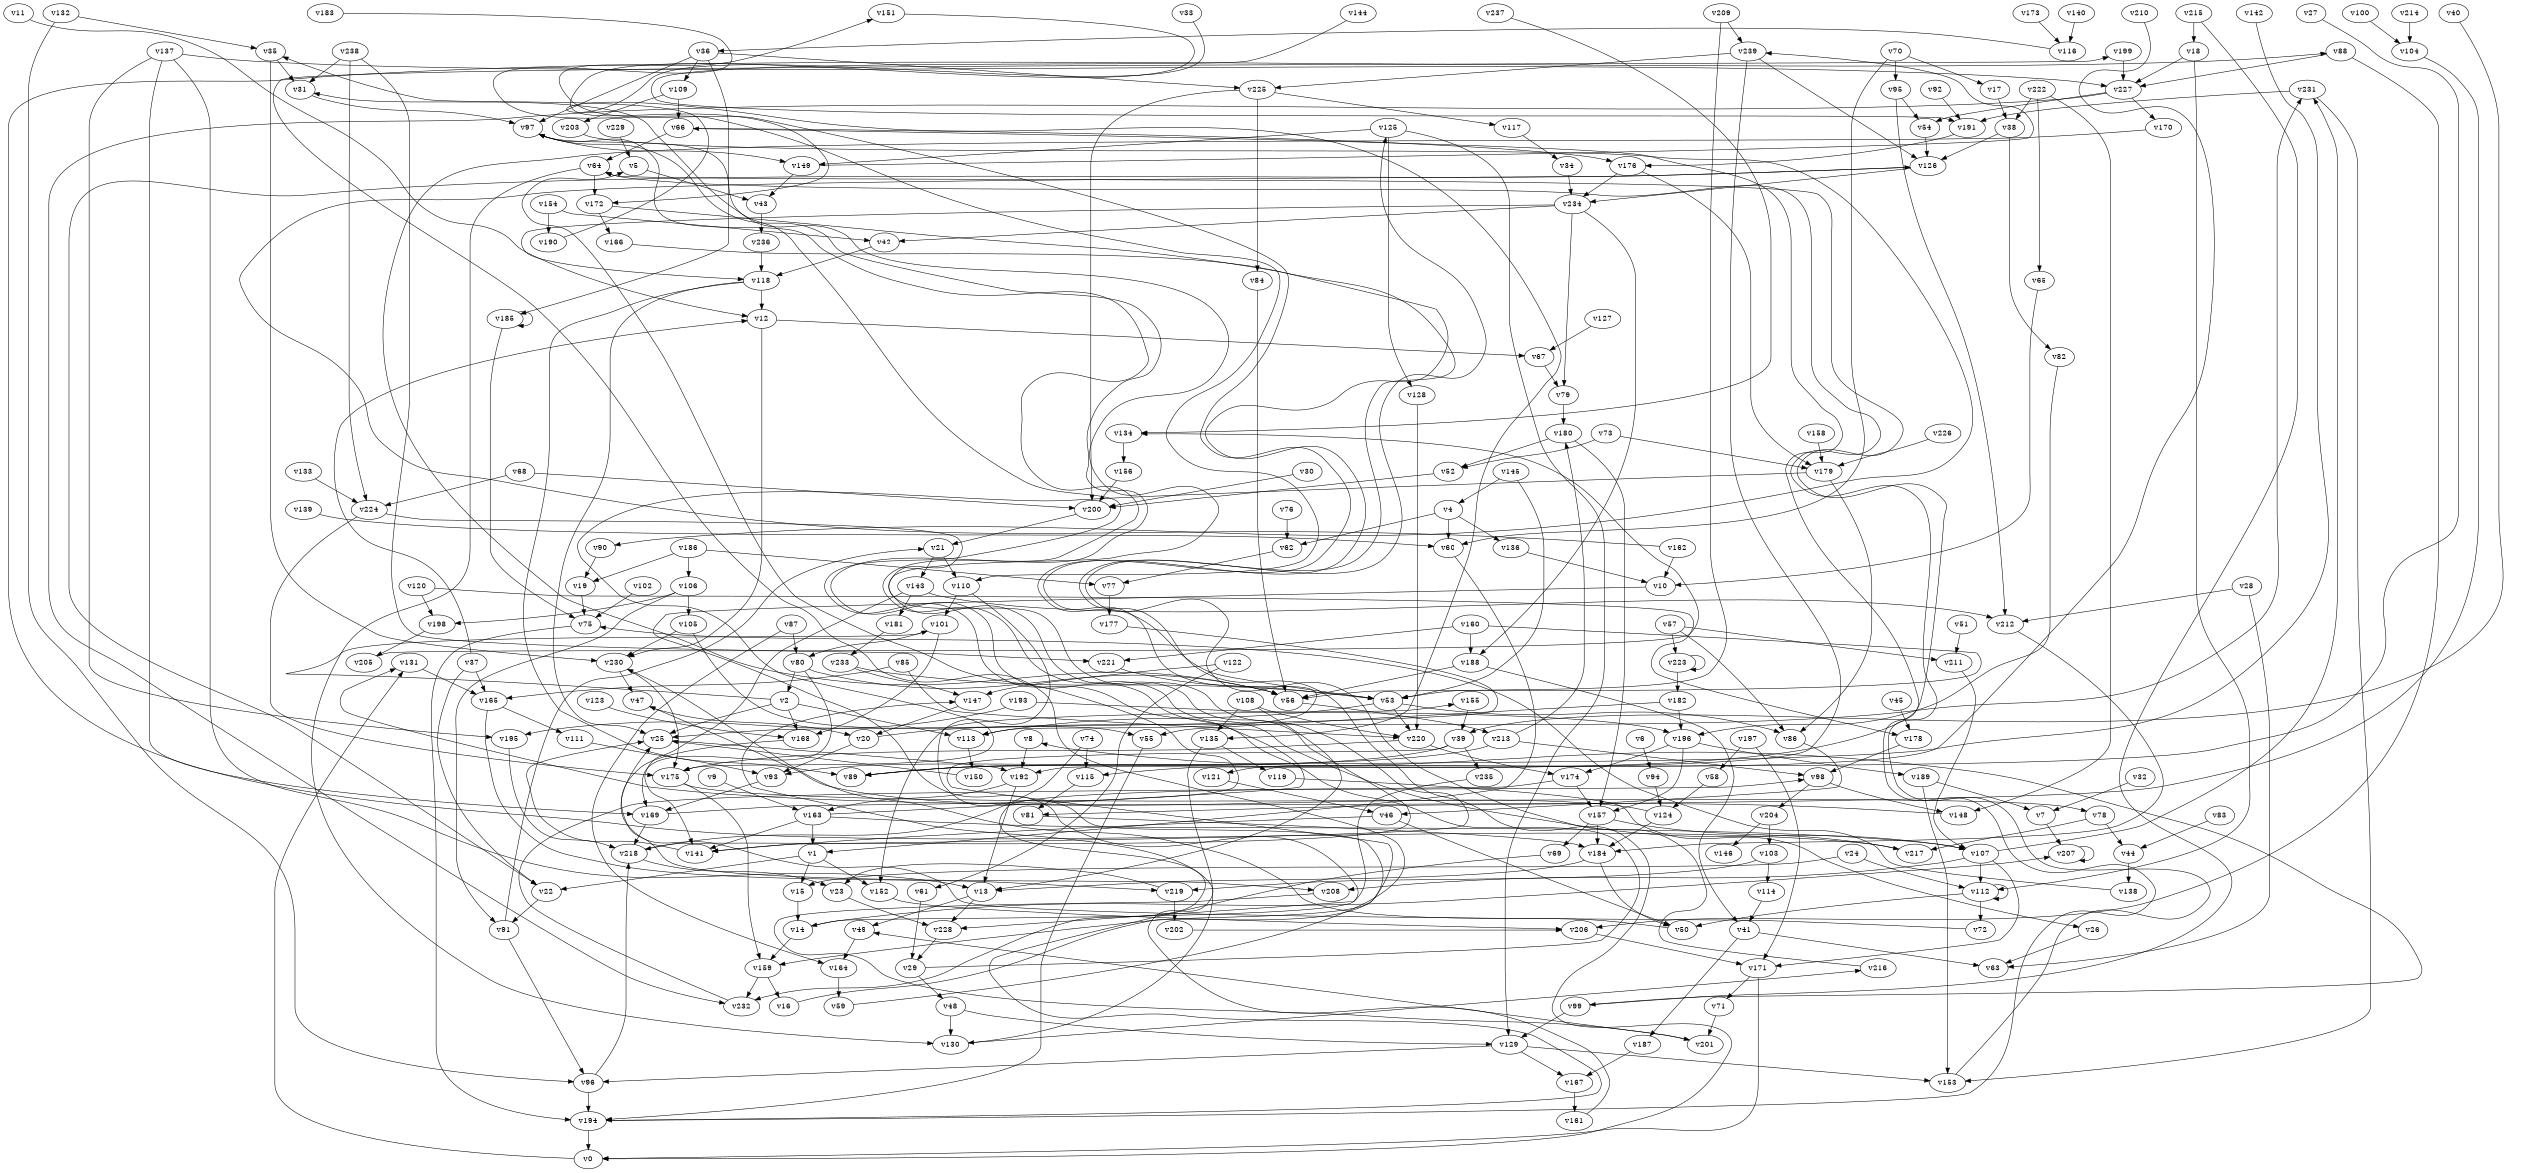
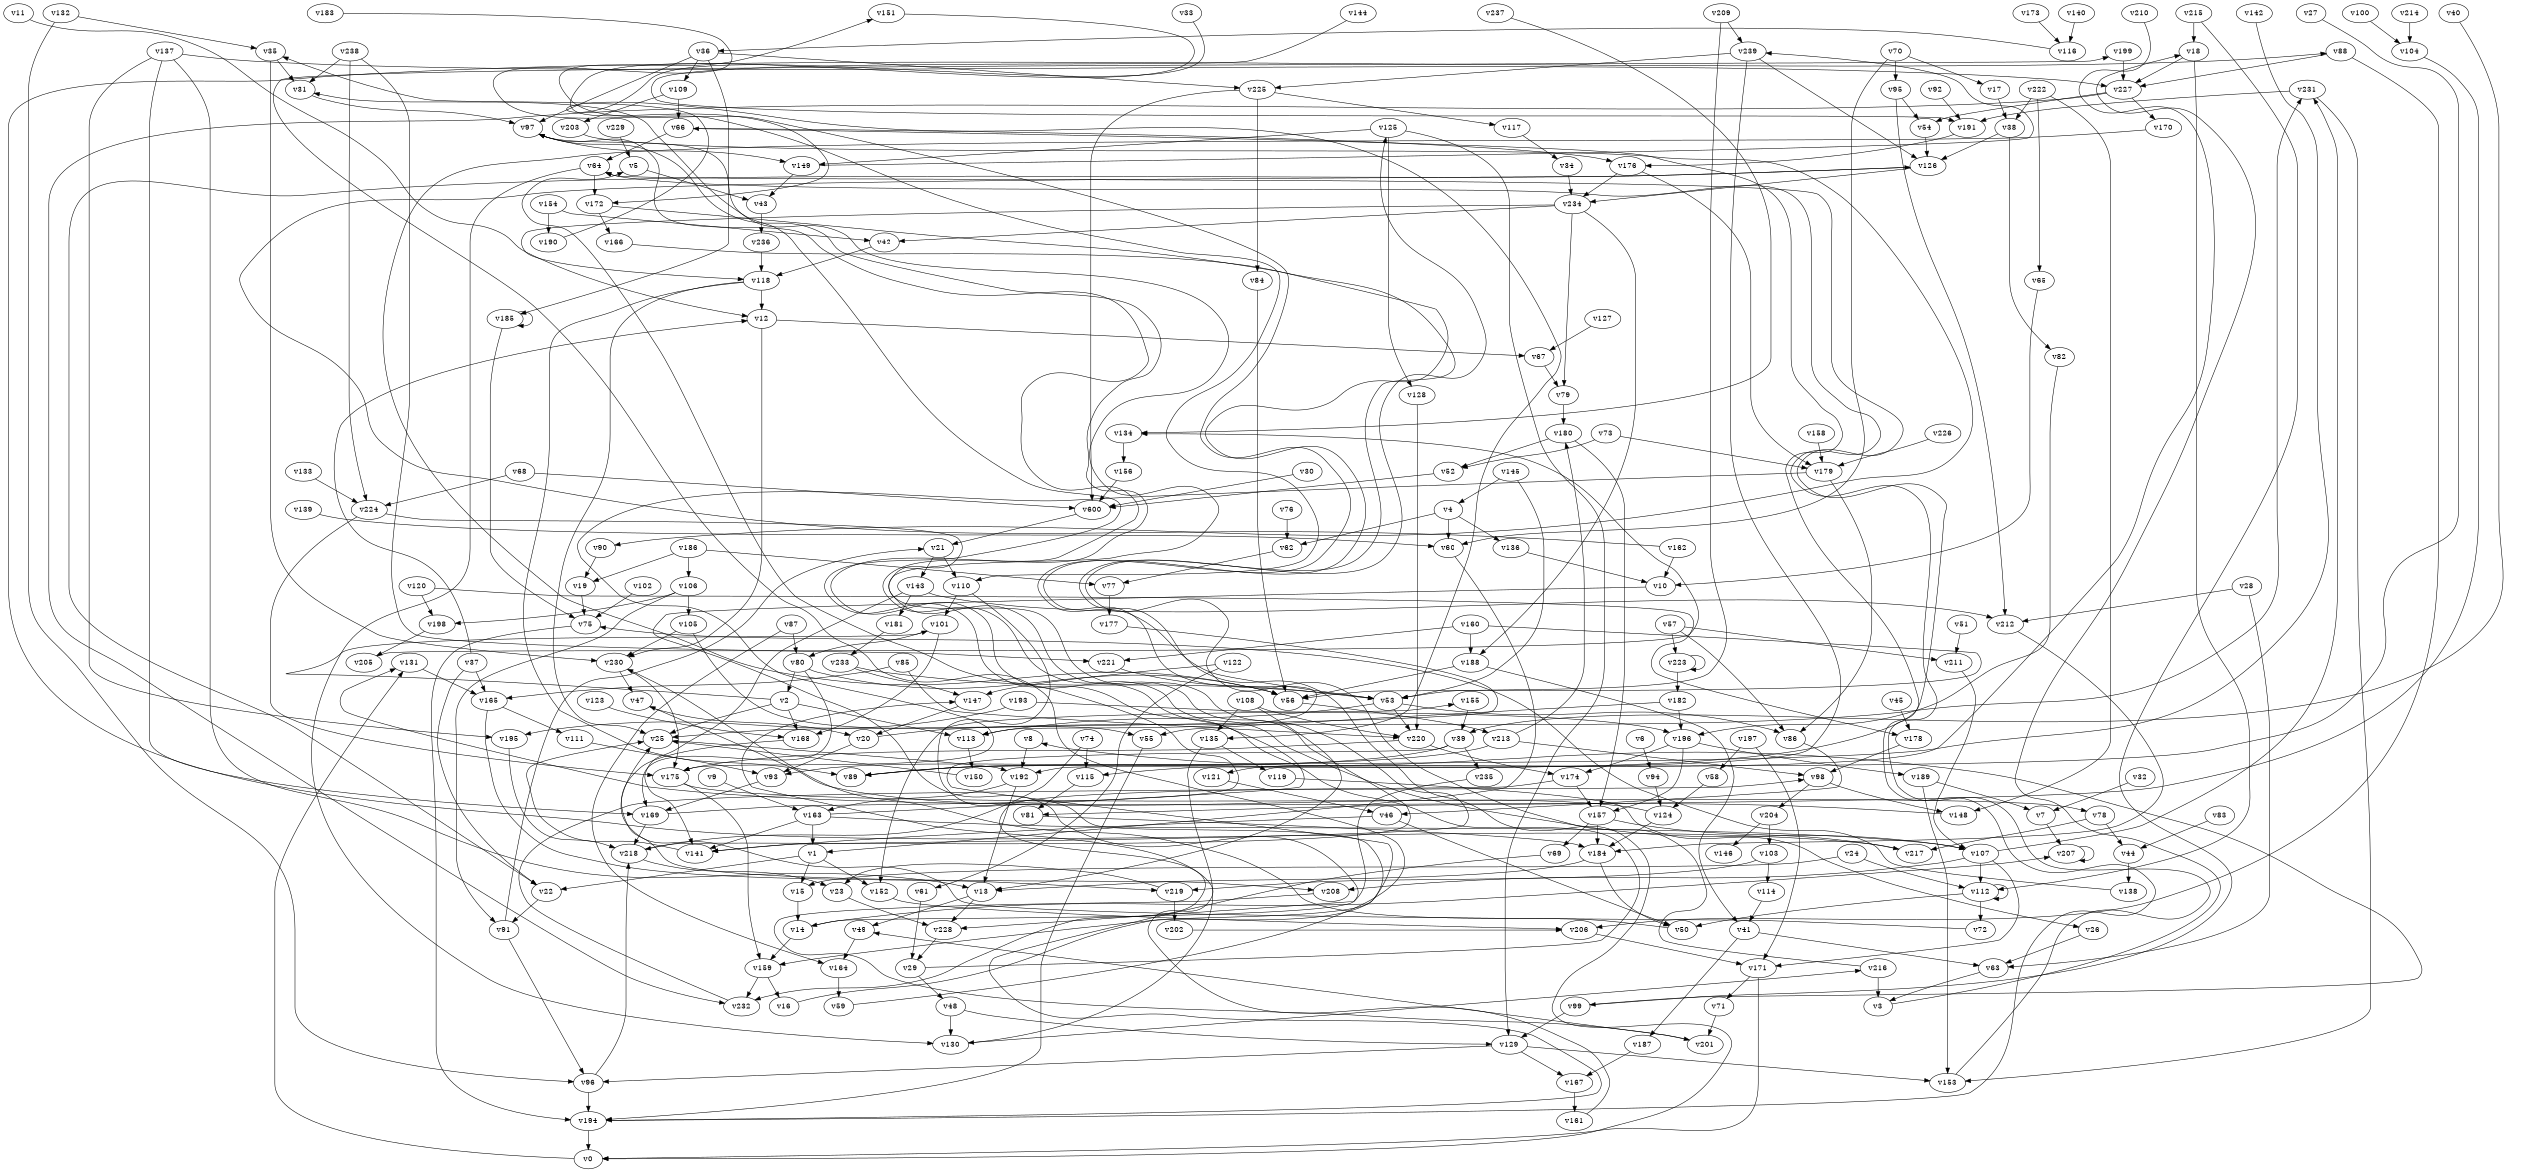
(1092, 510) -> (1092, 510)
none -> (1878, 1006)
